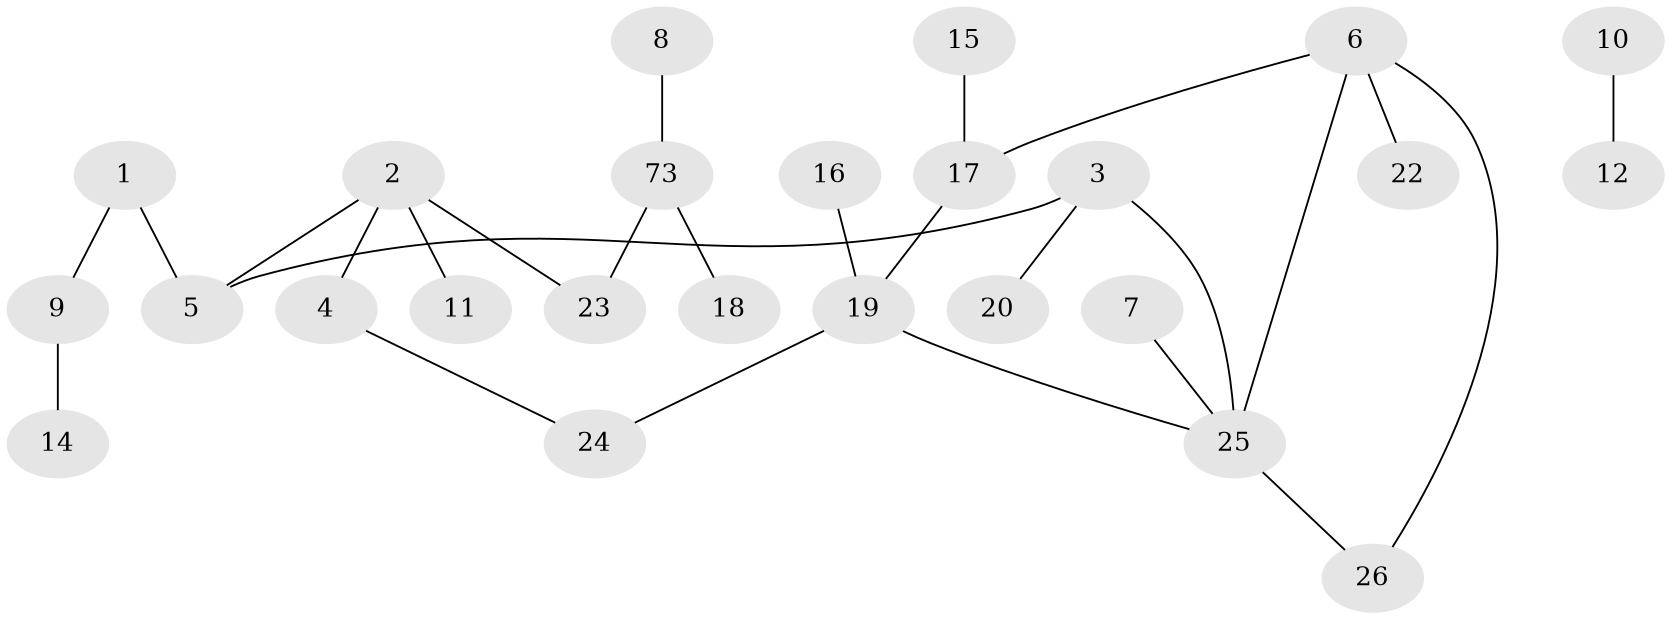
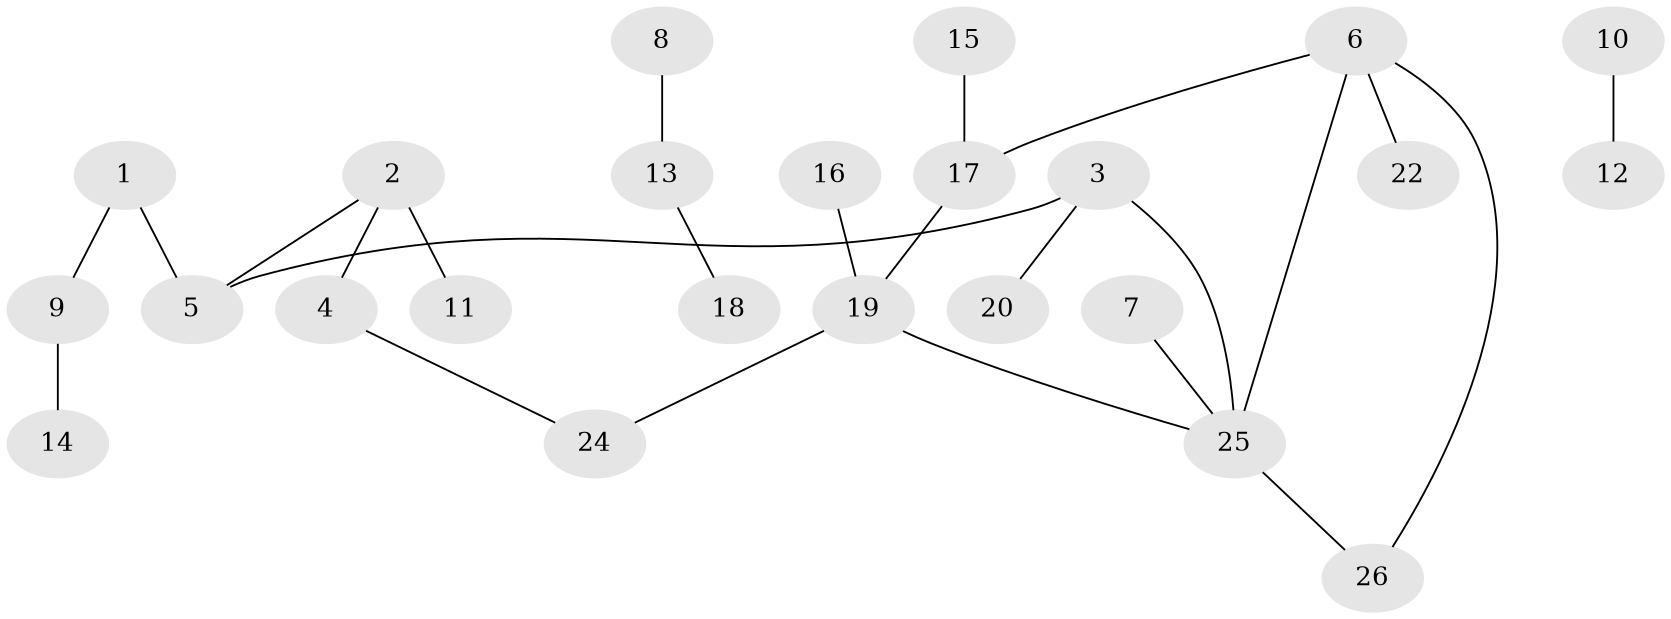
(662, 175) -> (662, 175)
(595, 310) -> none
